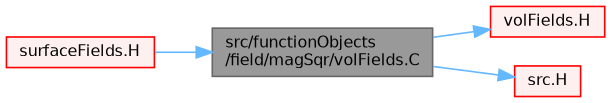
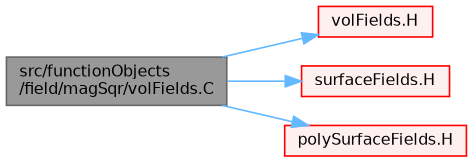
(175, 52) -> (256, 81)
(548, 81) -> (376, 141)
